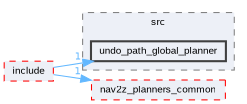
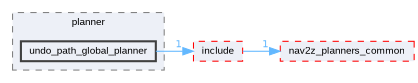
(158, 22) -> (88, 22)
(68, 65) -> (171, 51)
